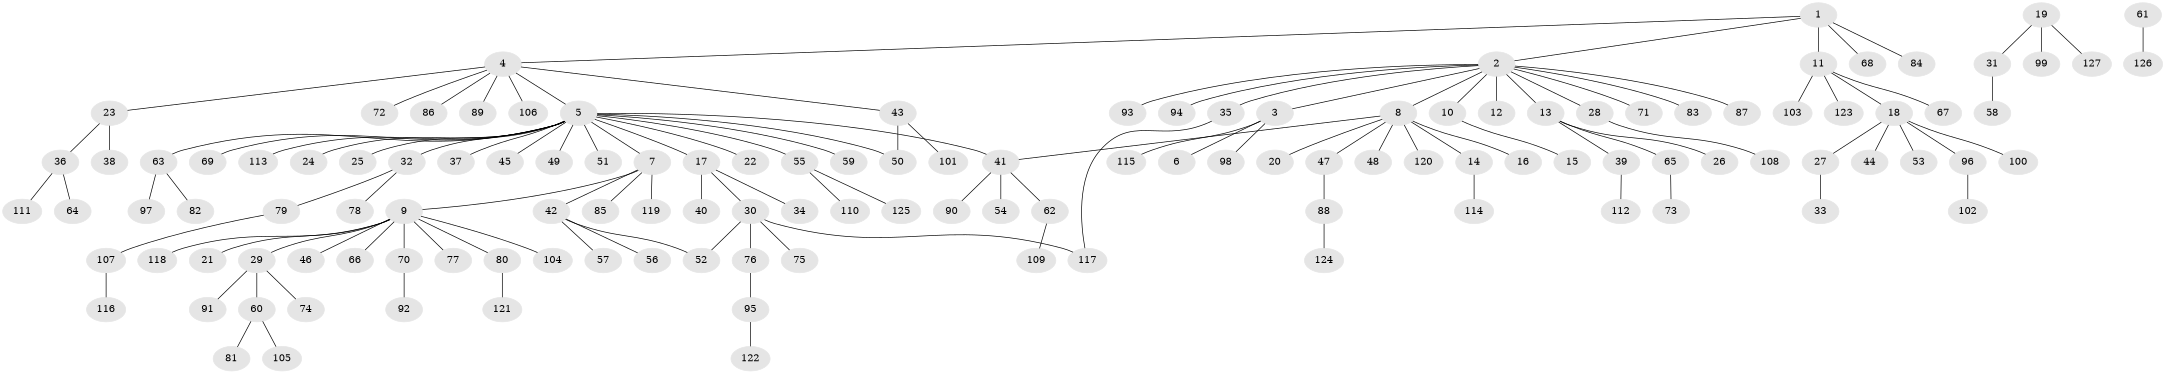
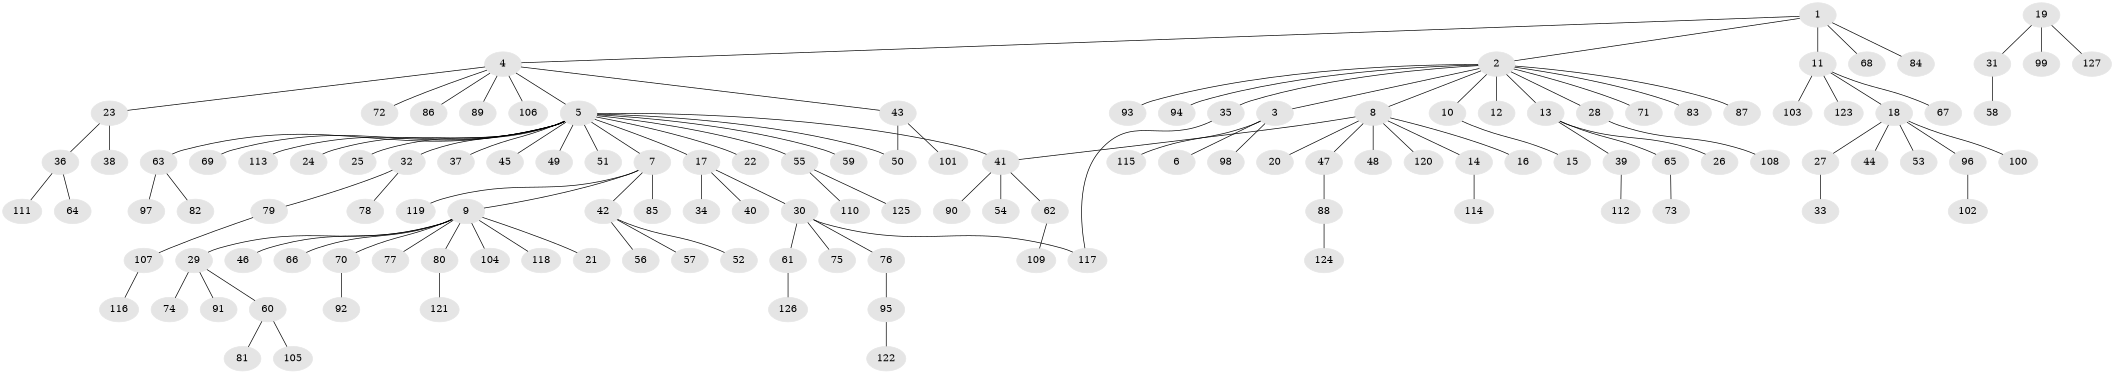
(726, 236) -> (794, 236)
